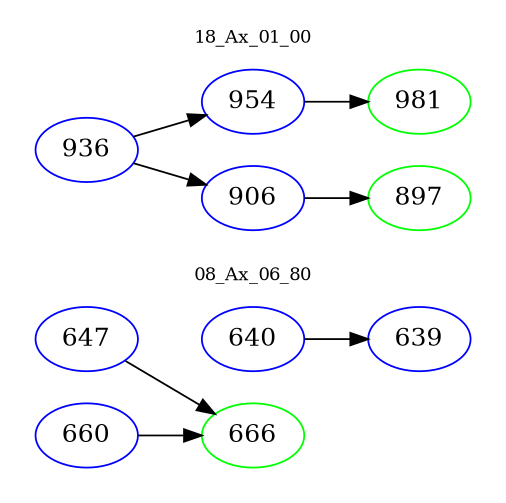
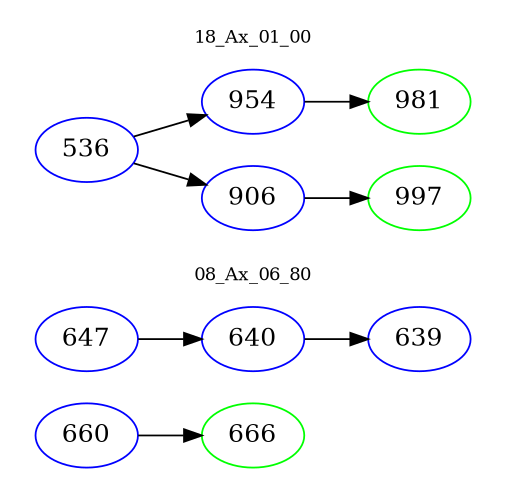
(87, 150) -> (87, 150)
(419, 198) -> (419, 198)
(162, 383) -> (161, 339)
